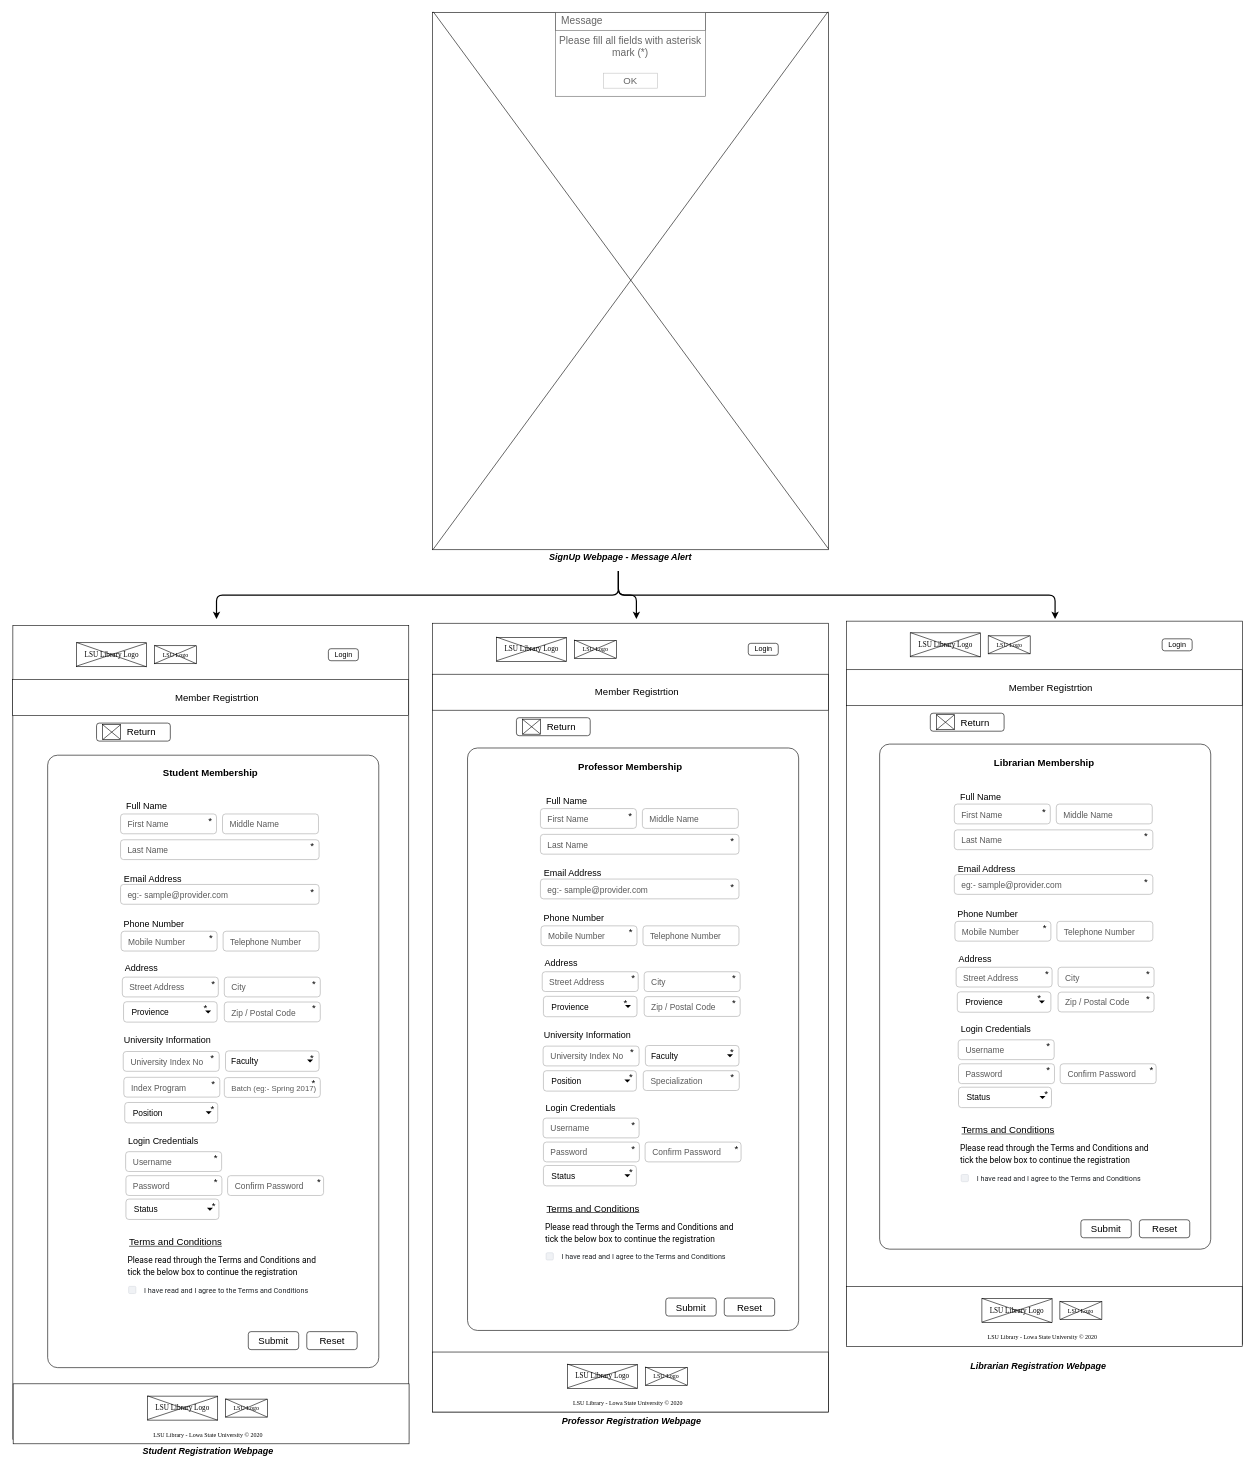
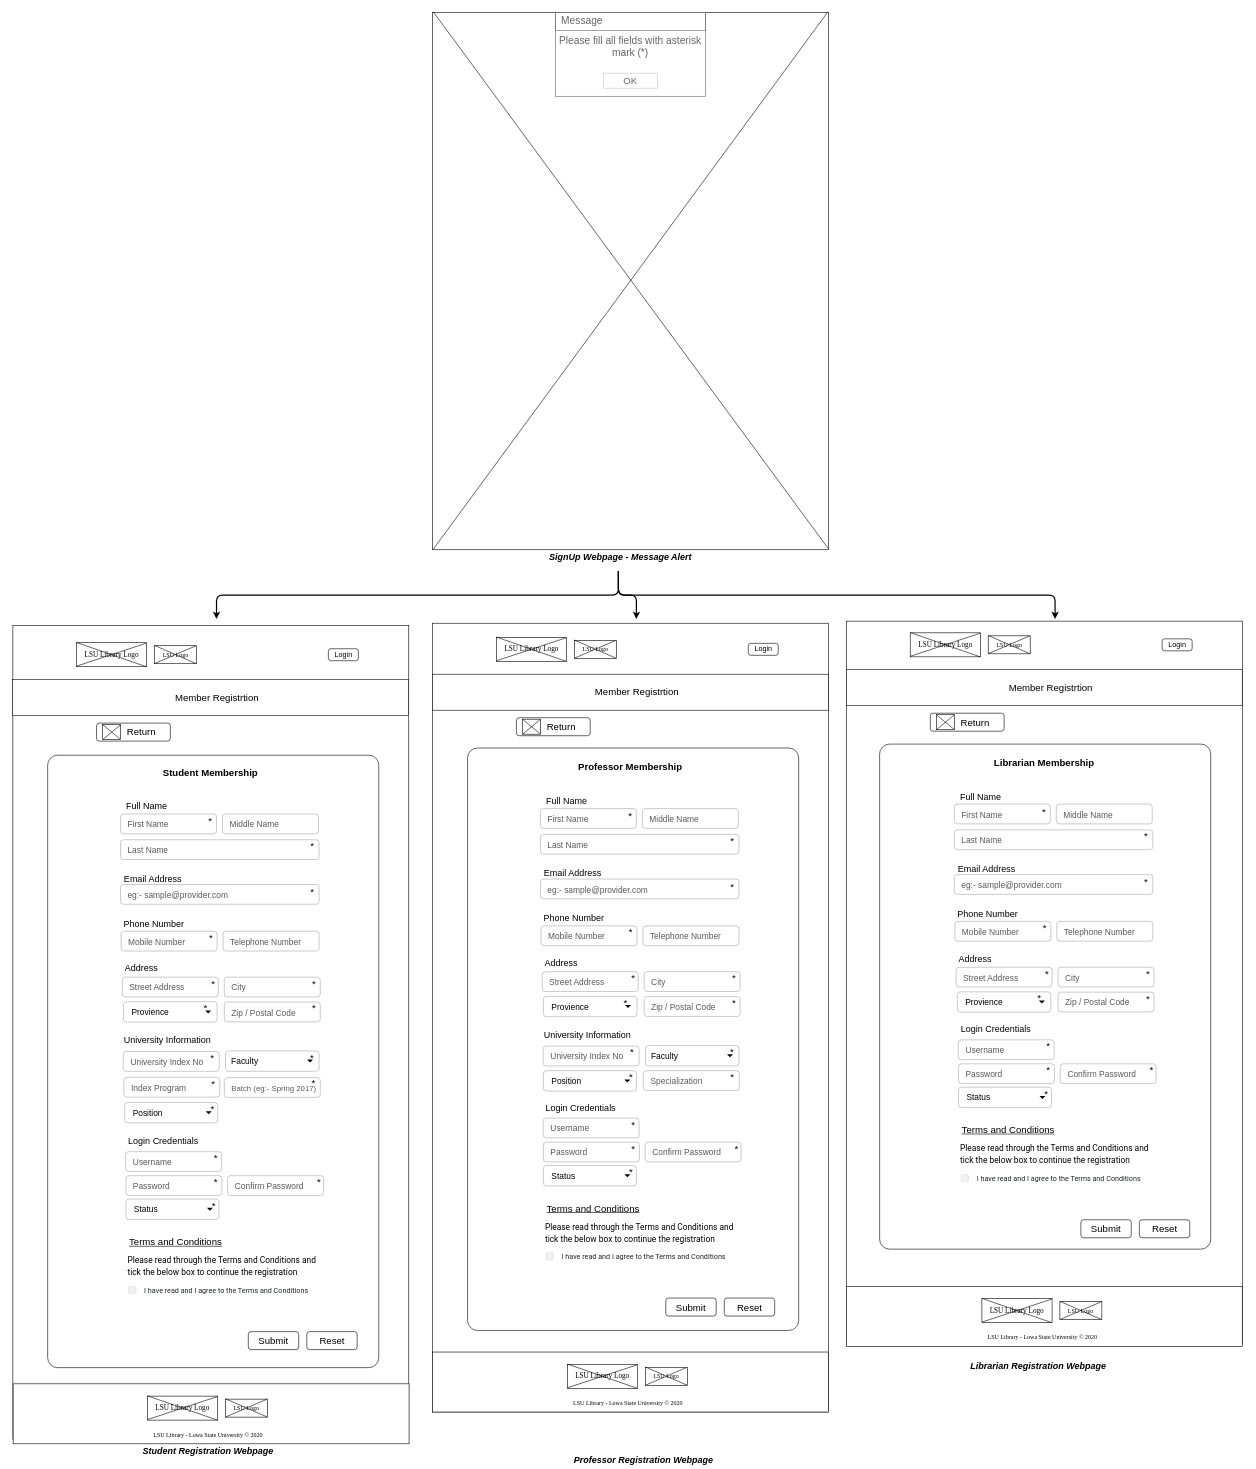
(635, 1420) -> (647, 1459)
